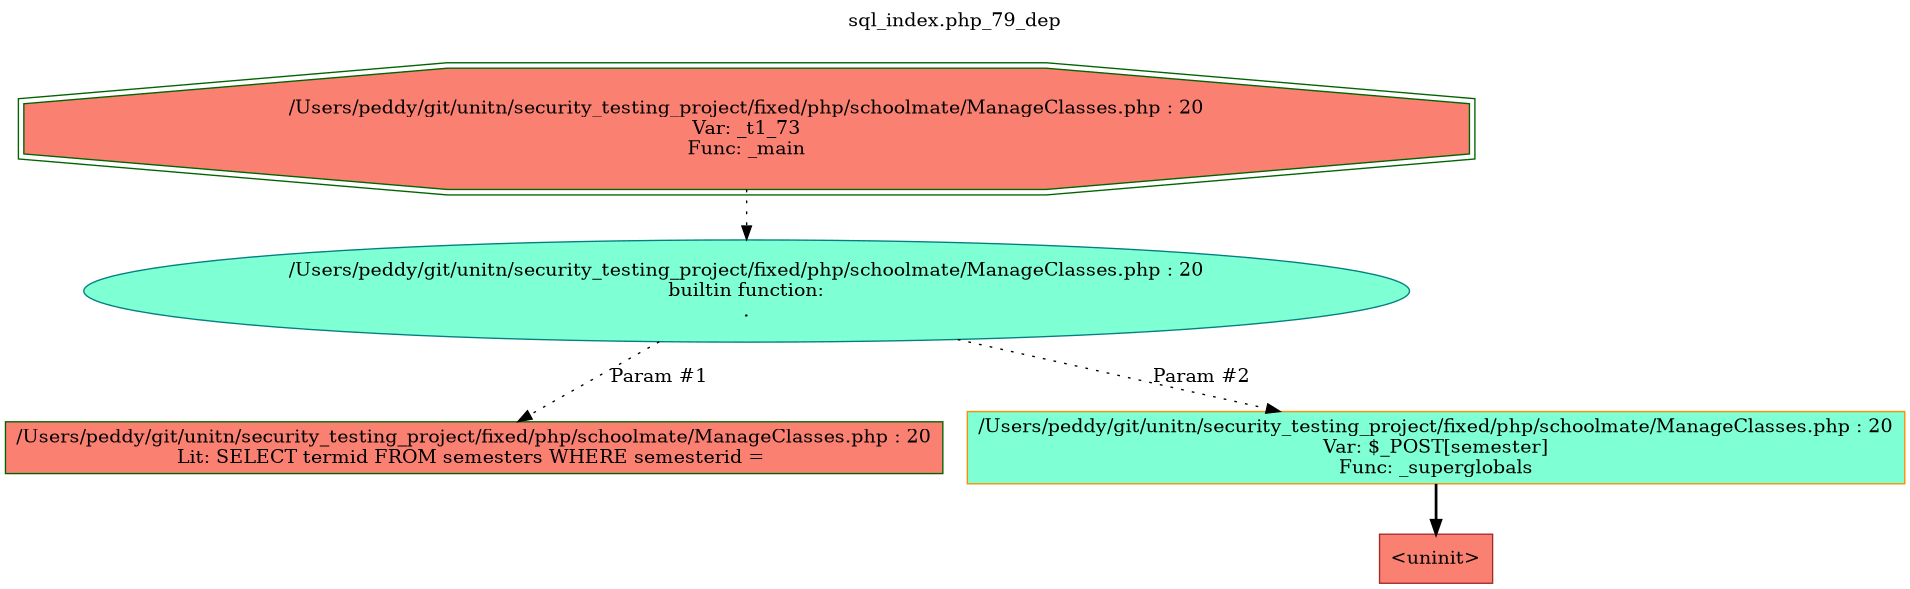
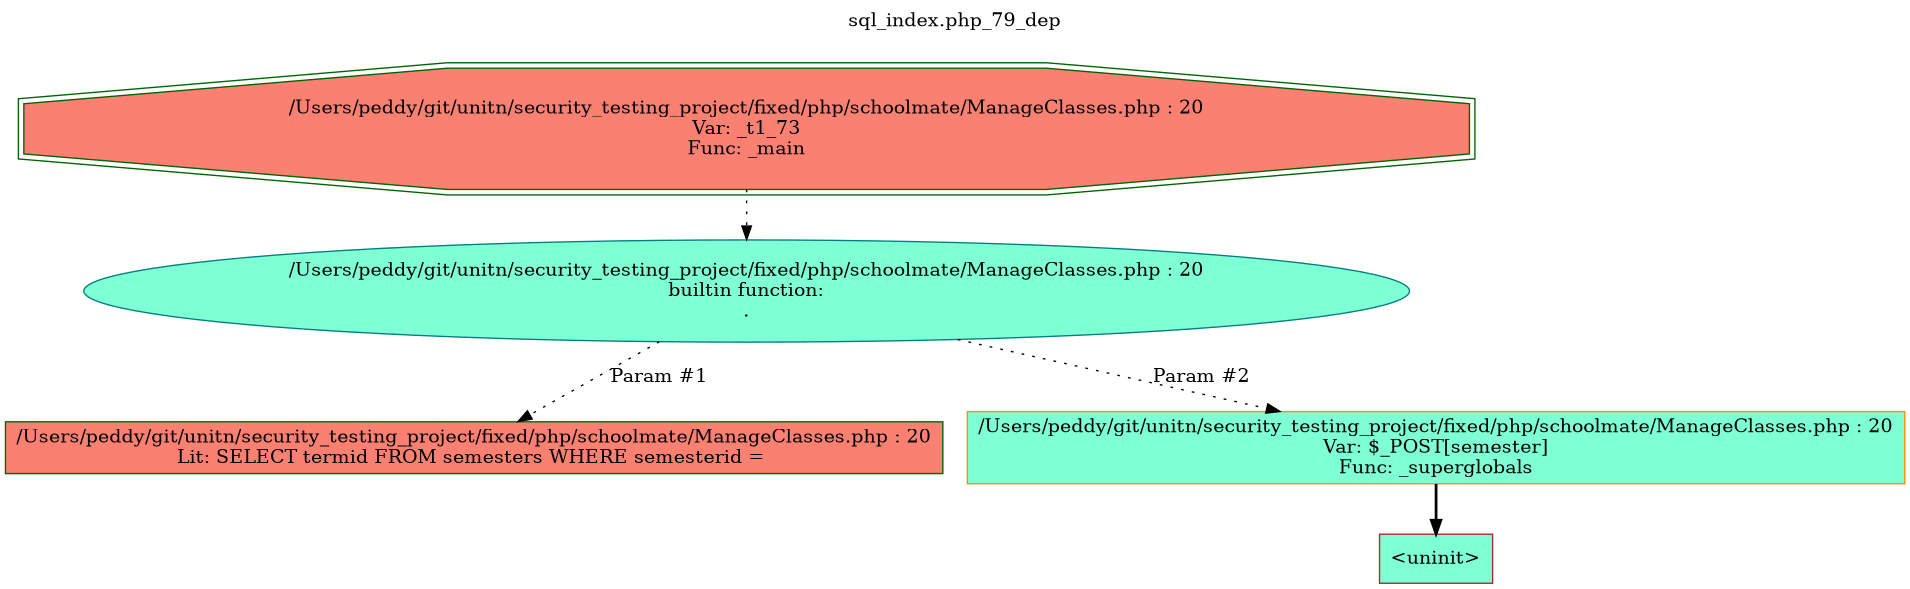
(1436, 559) -> (1436, 559)
